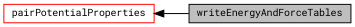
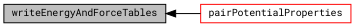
(176, 14) -> (188, 14)
